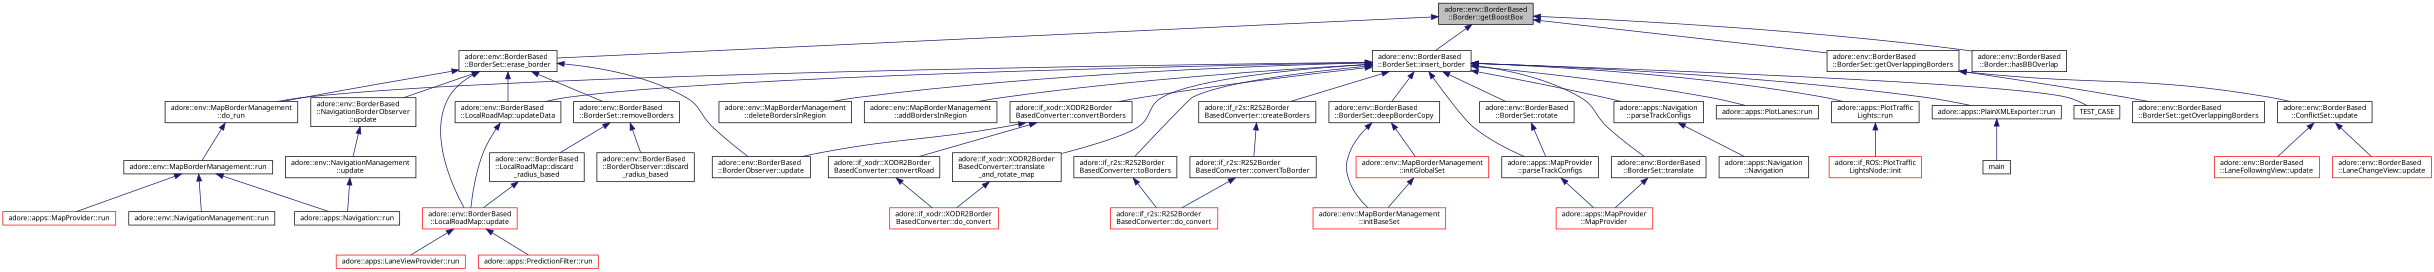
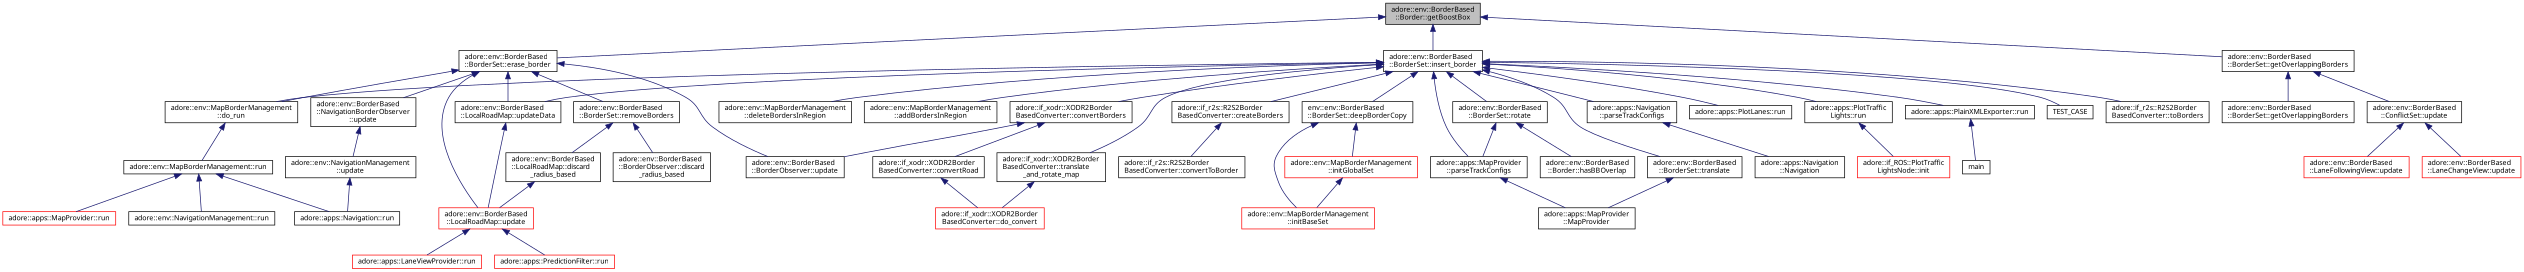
(1757, 29) -> (1547, 142)
(1384, 112) -> (1357, 112)
(1164, 218) -> none
(1604, 218) -> (1587, 218)
